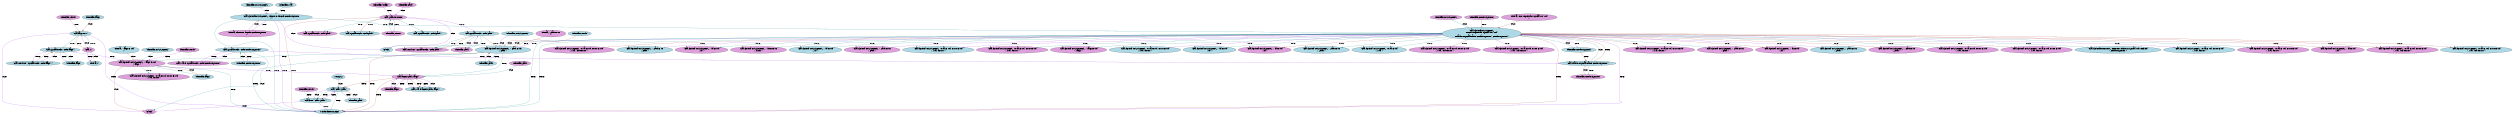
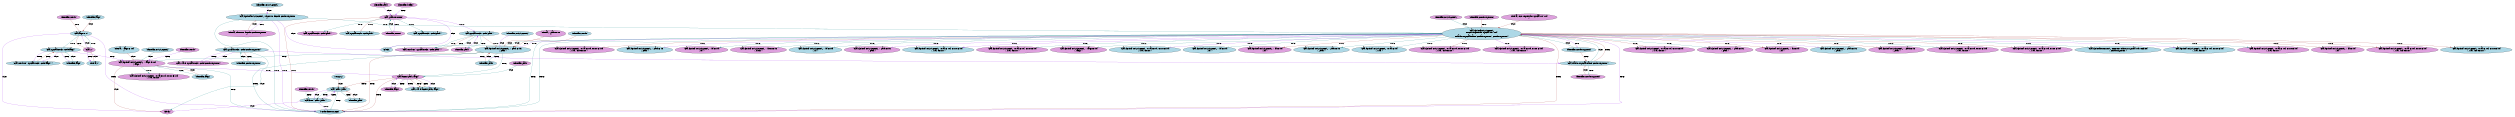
(286, 5) -> none
